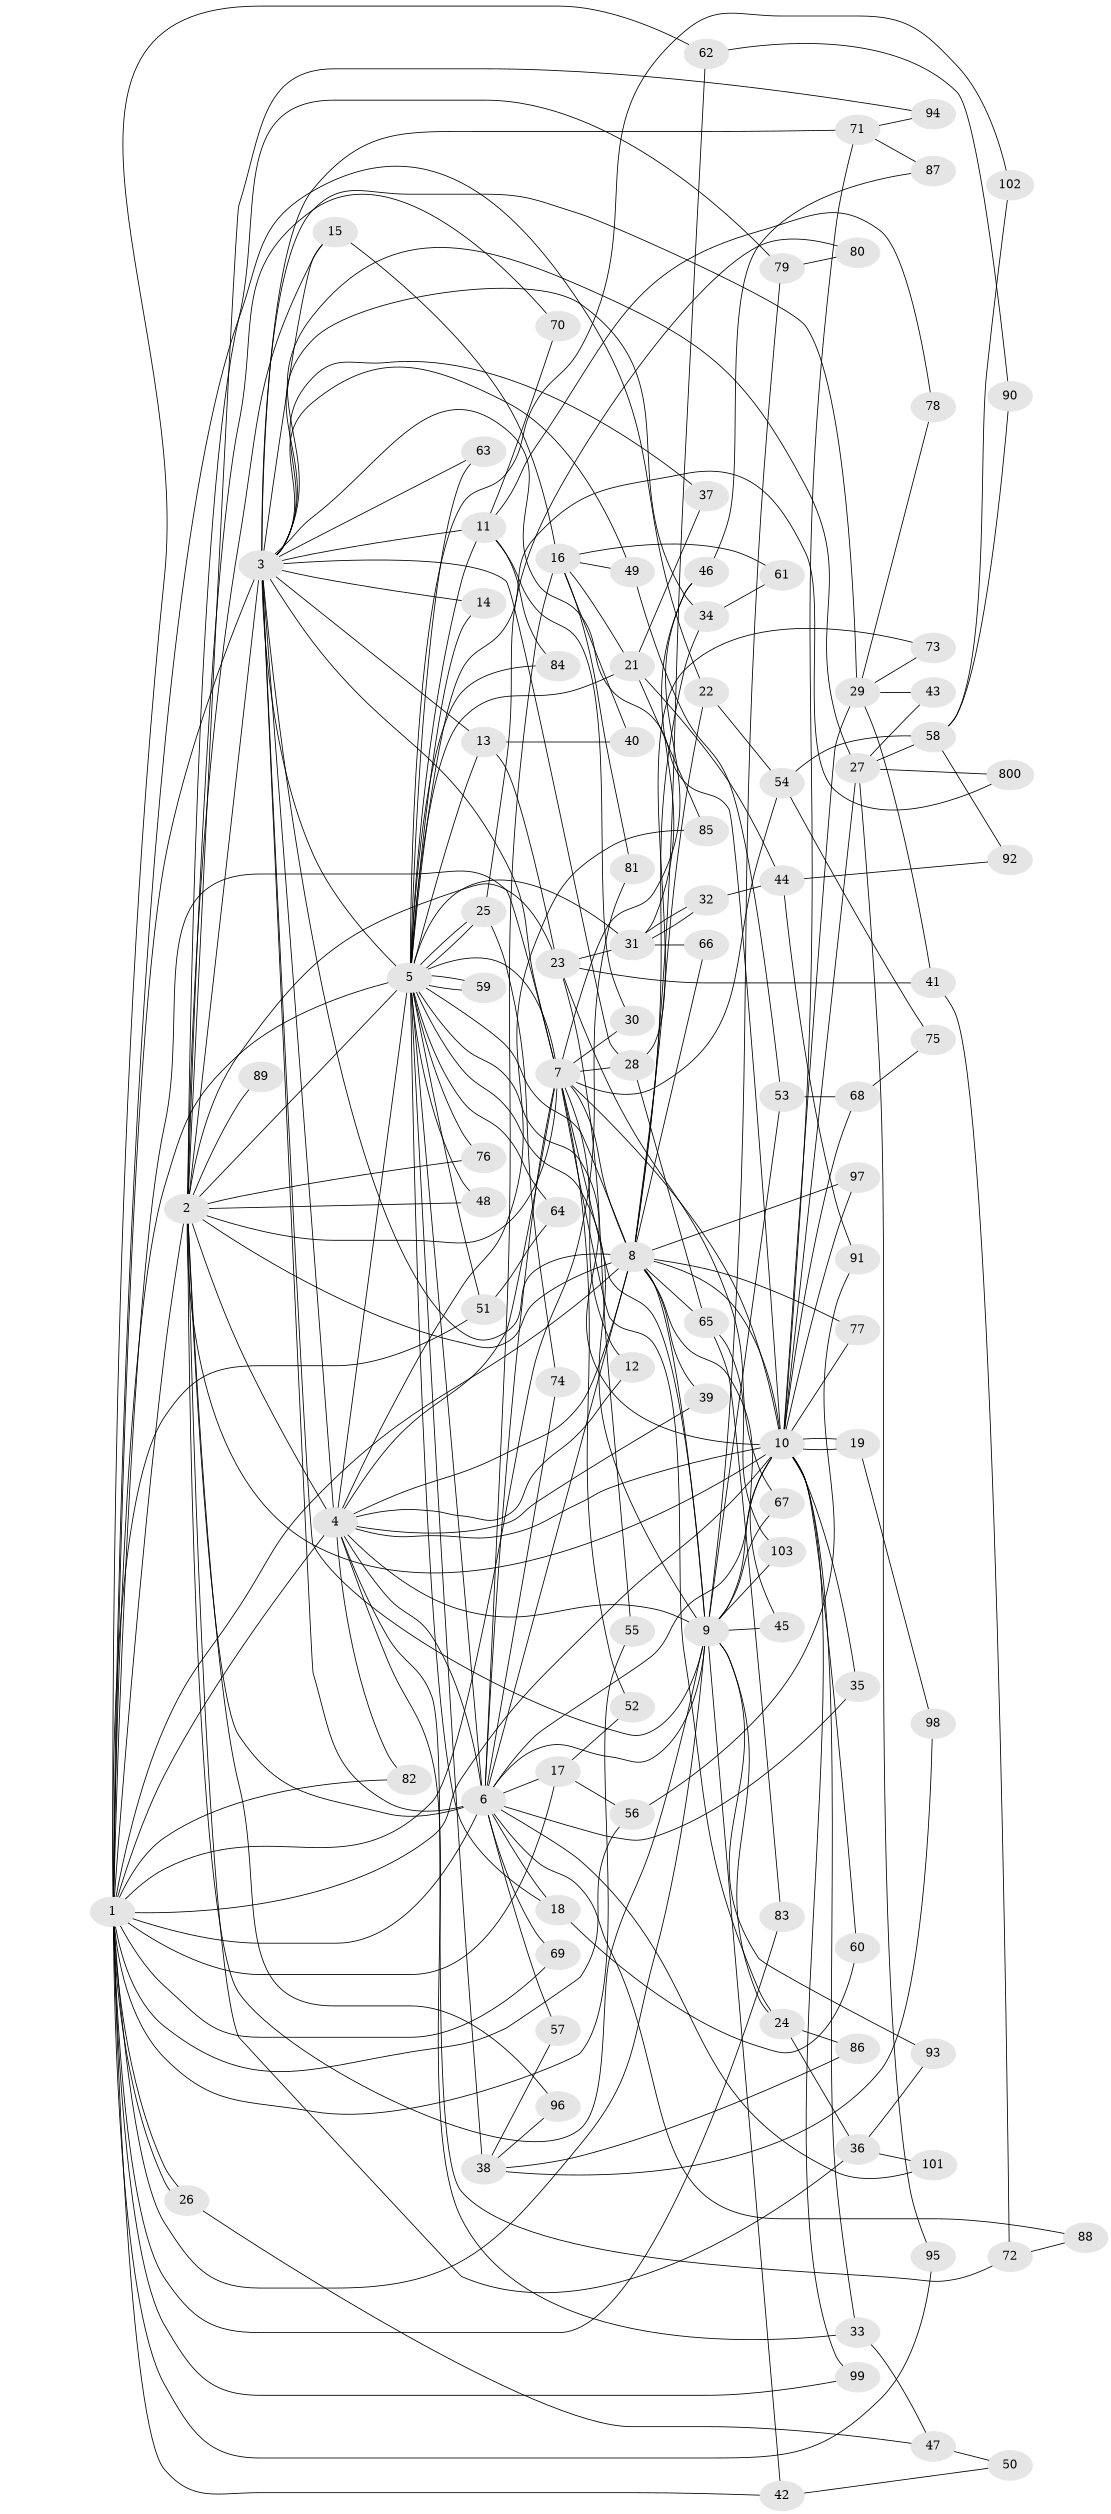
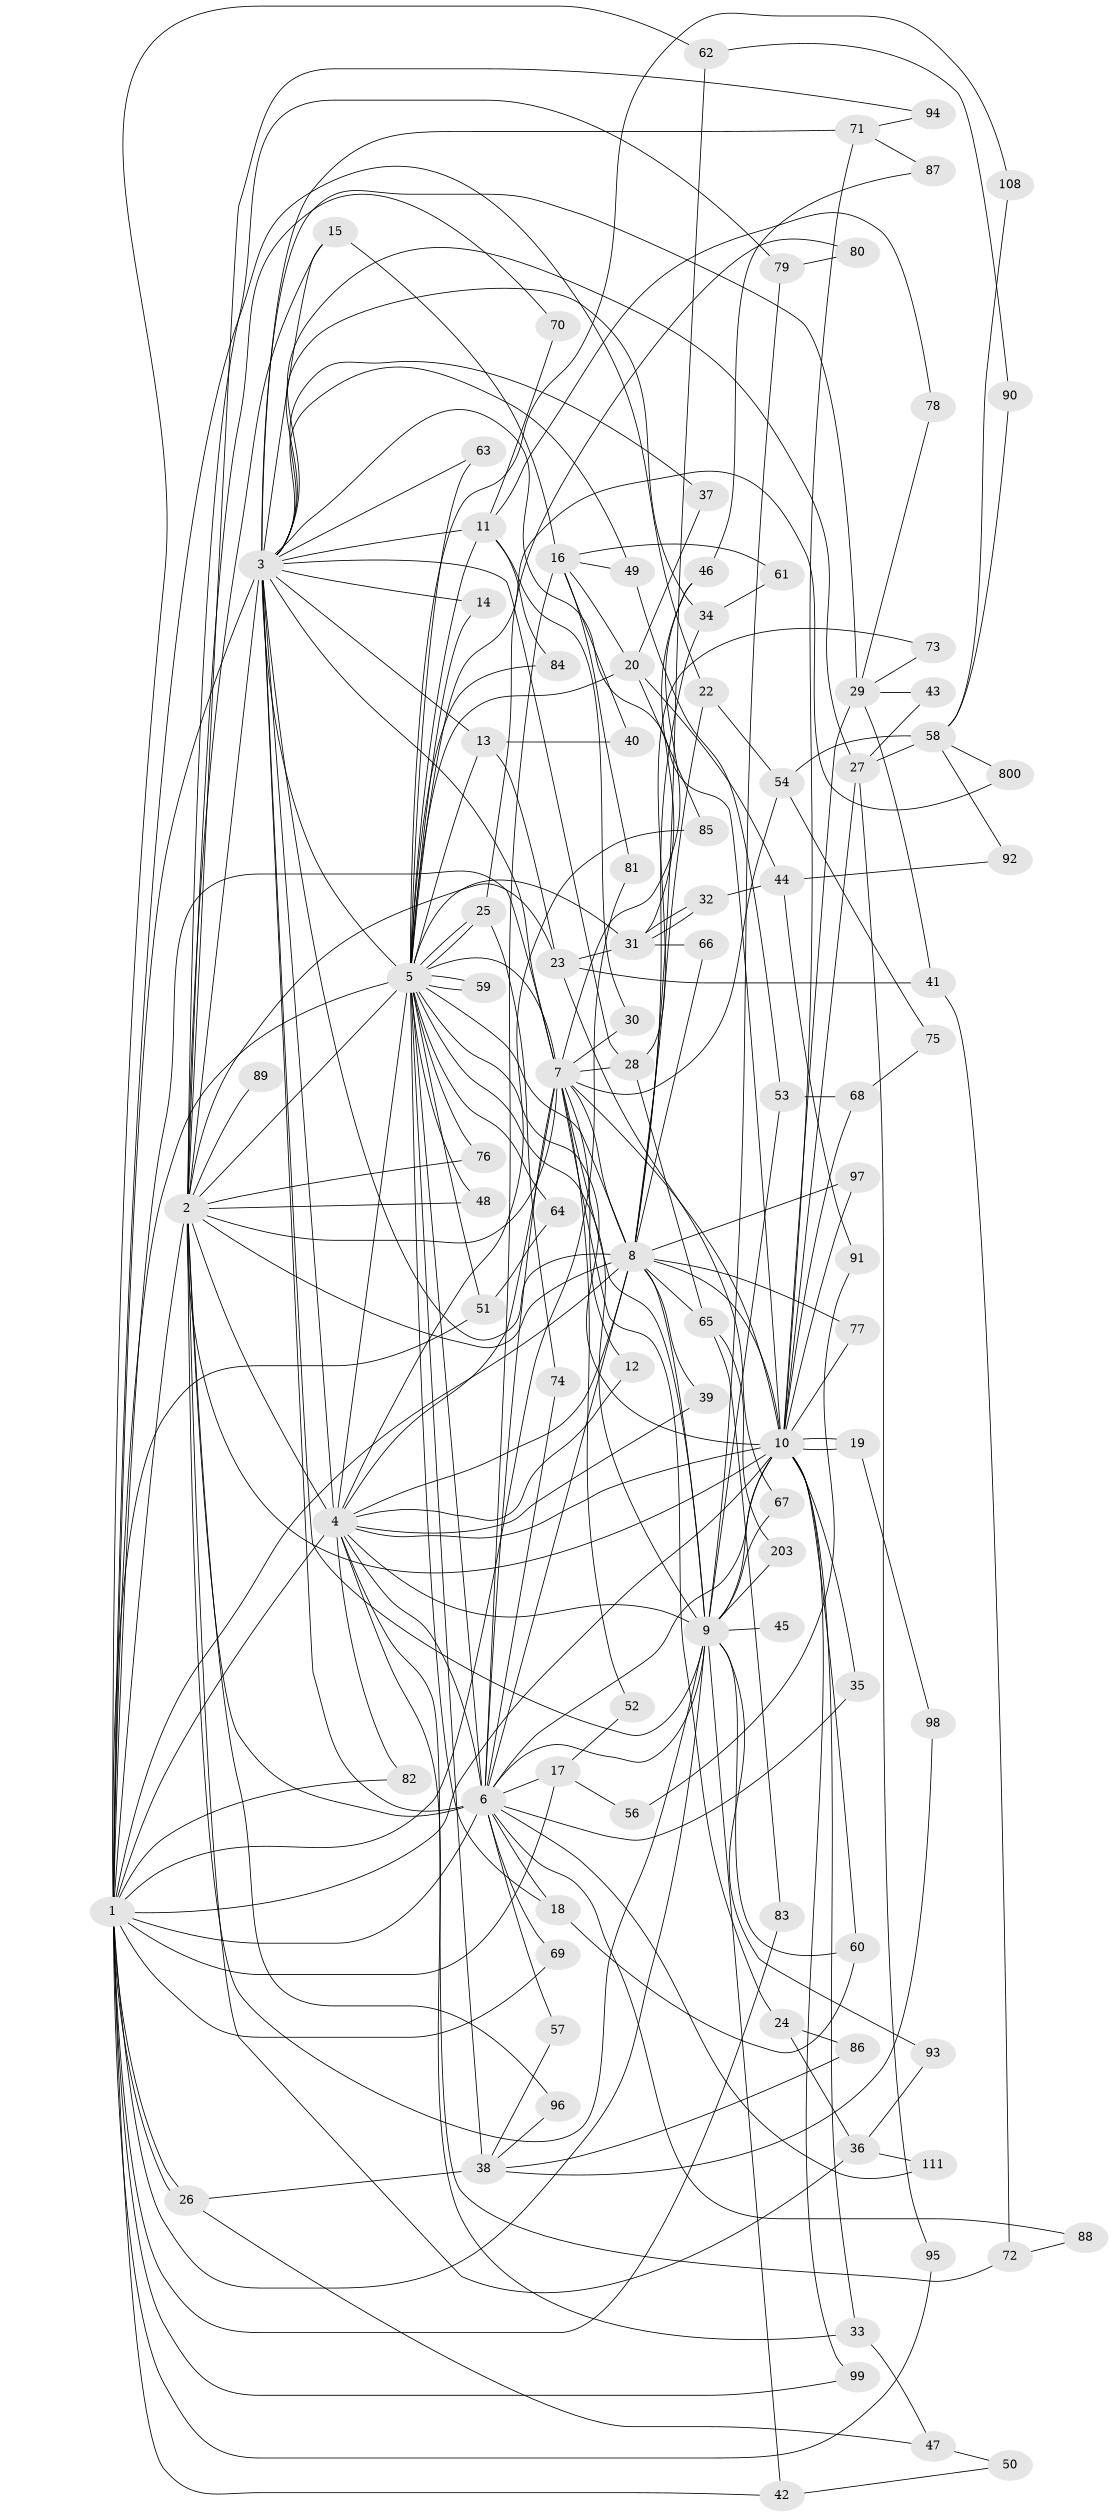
(1010, 185) -> (1010, 185)
(632, 666) -> (632, 666)
(933, 772) -> (971, 756)
(718, 1365) -> none
(782, 1552) -> (782, 1552)
(632, 1631) -> none
(743, 1828) -> (736, 1842)
(399, 2054) -> none
(933, 2165) -> (933, 2165)
none -> (335, 2185)
